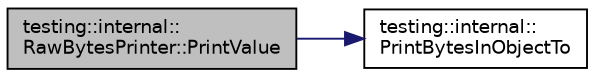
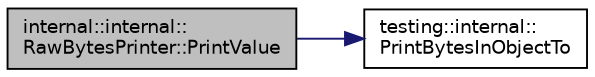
(152, 39) -> (152, 39)
